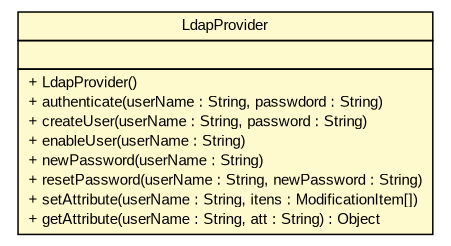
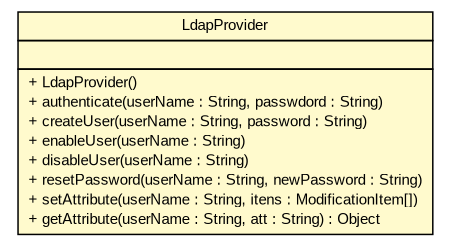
(147, 161) -> (139, 161)
